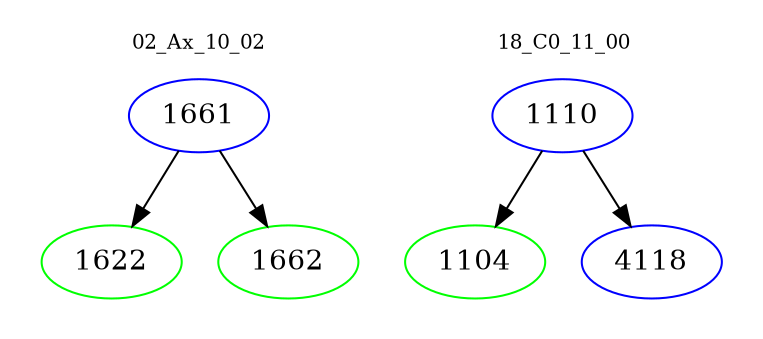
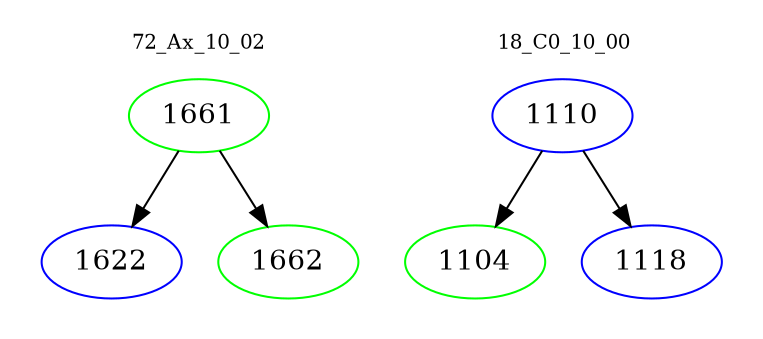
(199, 44) -> (199, 44)
(564, 44) -> (564, 44)
(199, 116) -> (199, 116)
(112, 262) -> (112, 262)
(652, 262) -> (652, 262)
